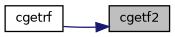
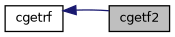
(80, 27) -> (93, 10)
